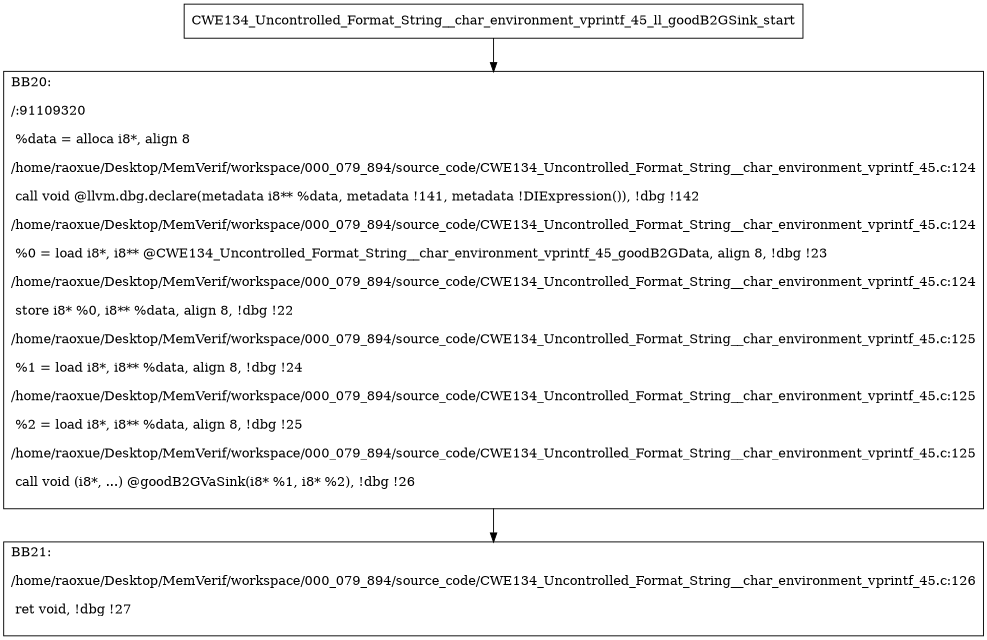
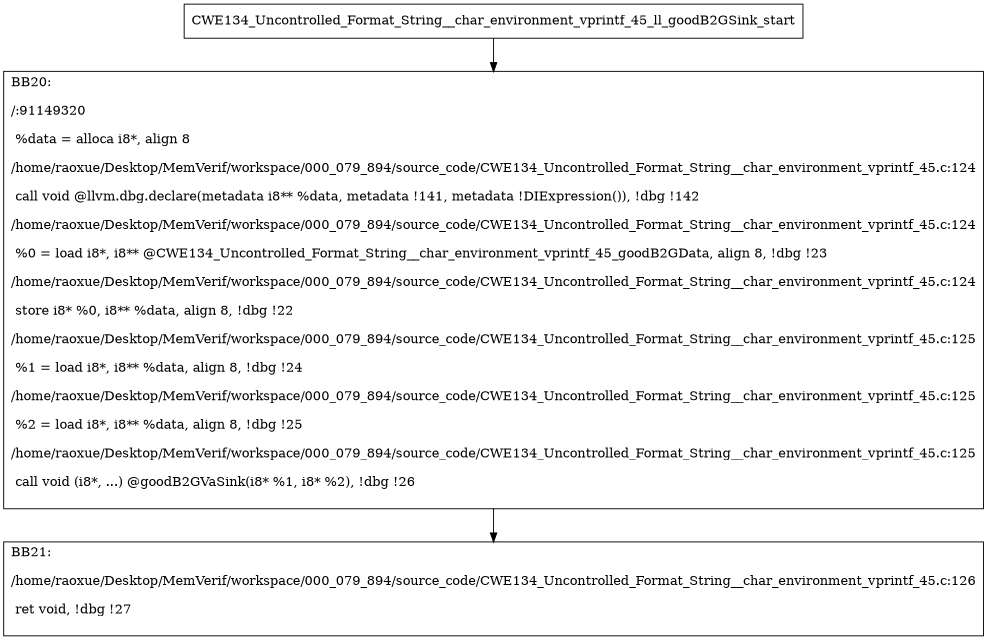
(49, 111) -> (49, 111)
